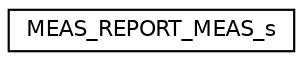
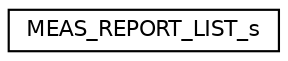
(151, 31) -> (144, 31)
